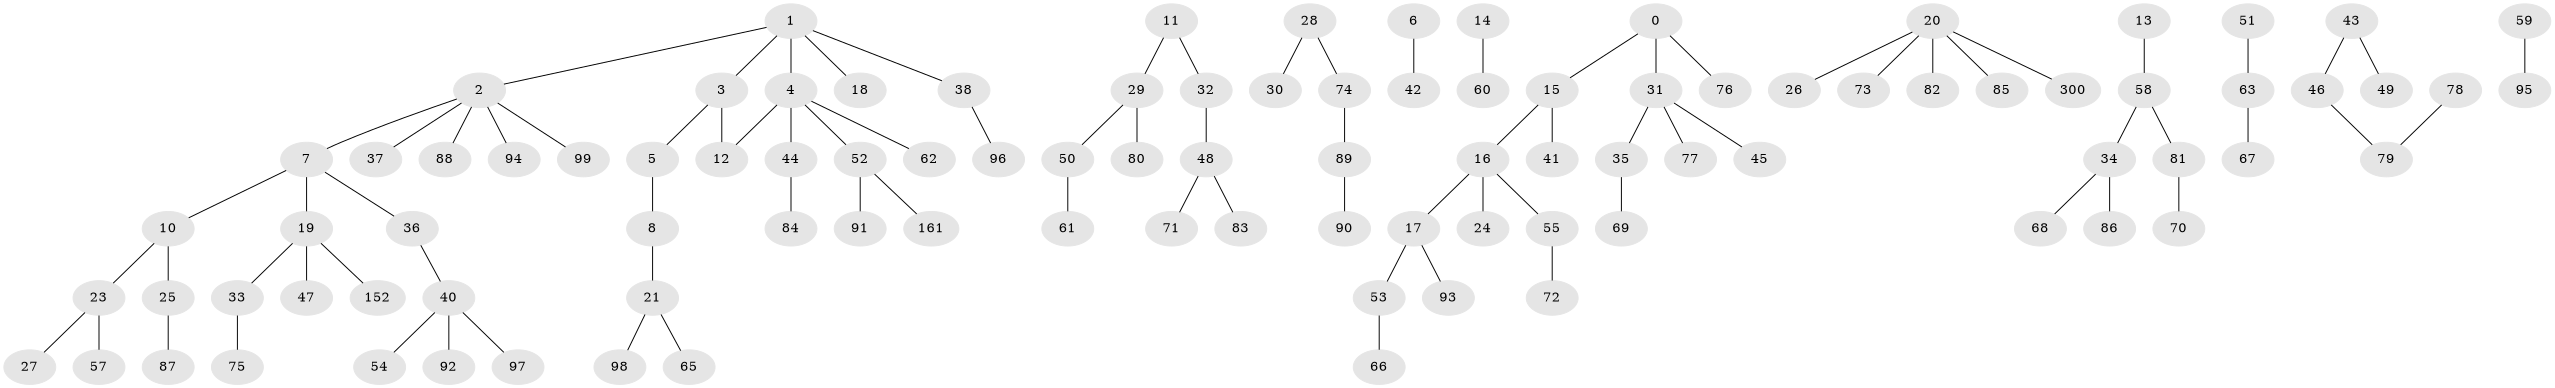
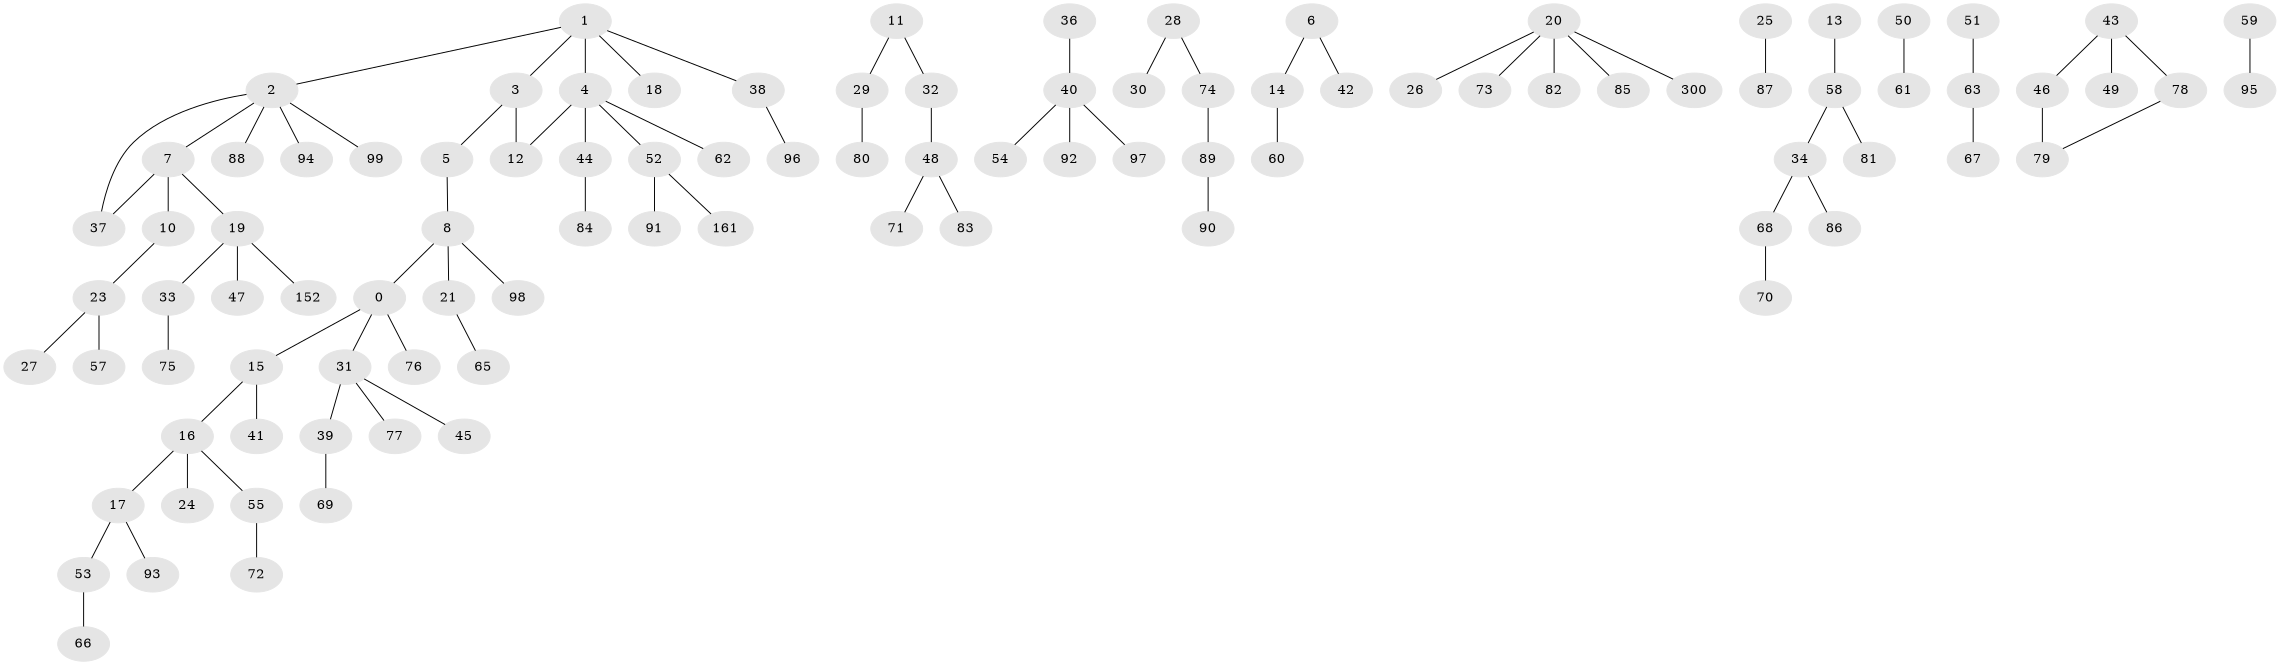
none -> (1295, 56)
none -> (2146, 56)
(1102, 125) -> none
(1621, 160) -> (326, 436)
(360, 194) -> (134, 194)
(2179, 194) -> (1766, 263)
(168, 263) -> none
none -> (414, 263)
(636, 332) -> (483, 263)
